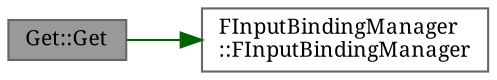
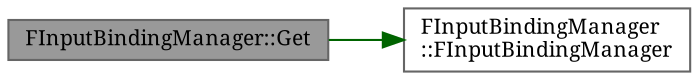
(67, 40) -> (168, 40)
